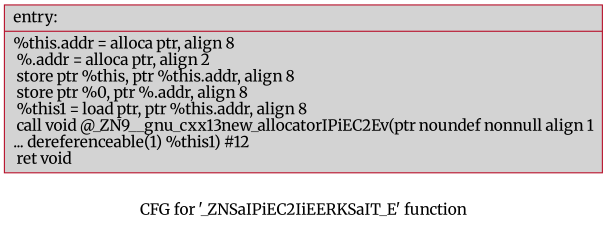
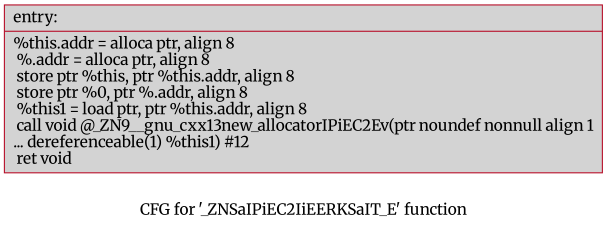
(112, 60) -> (112, 60)
